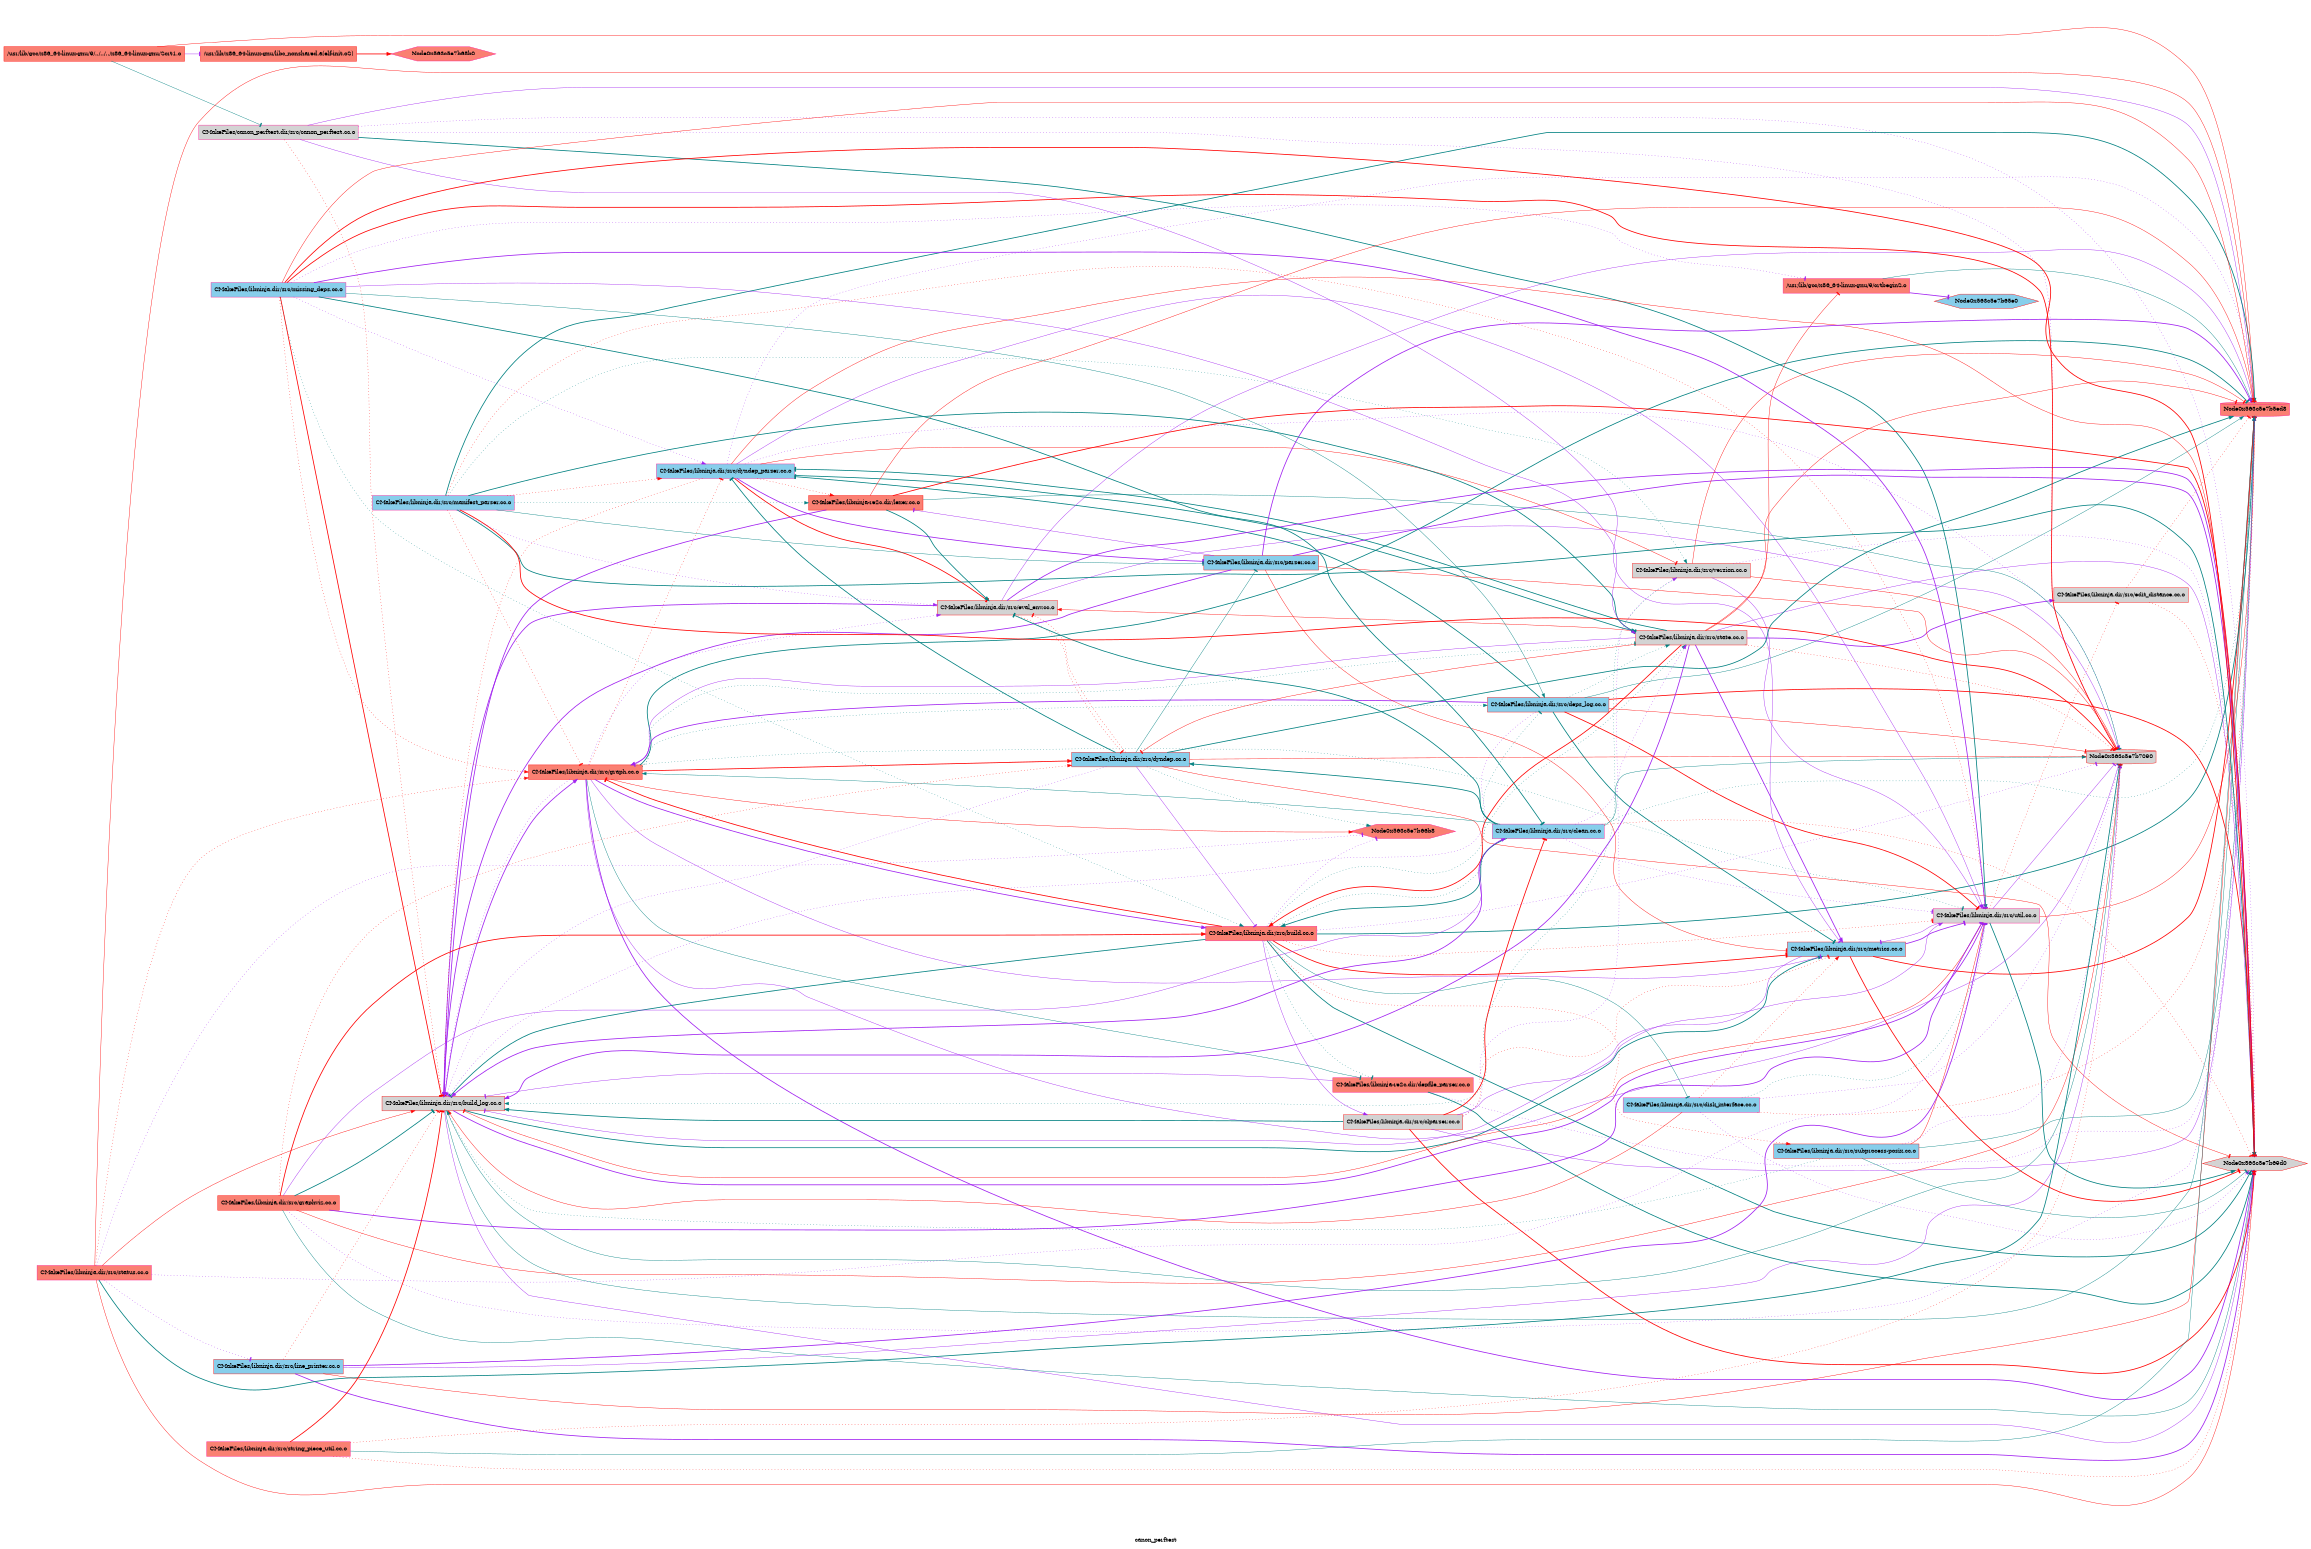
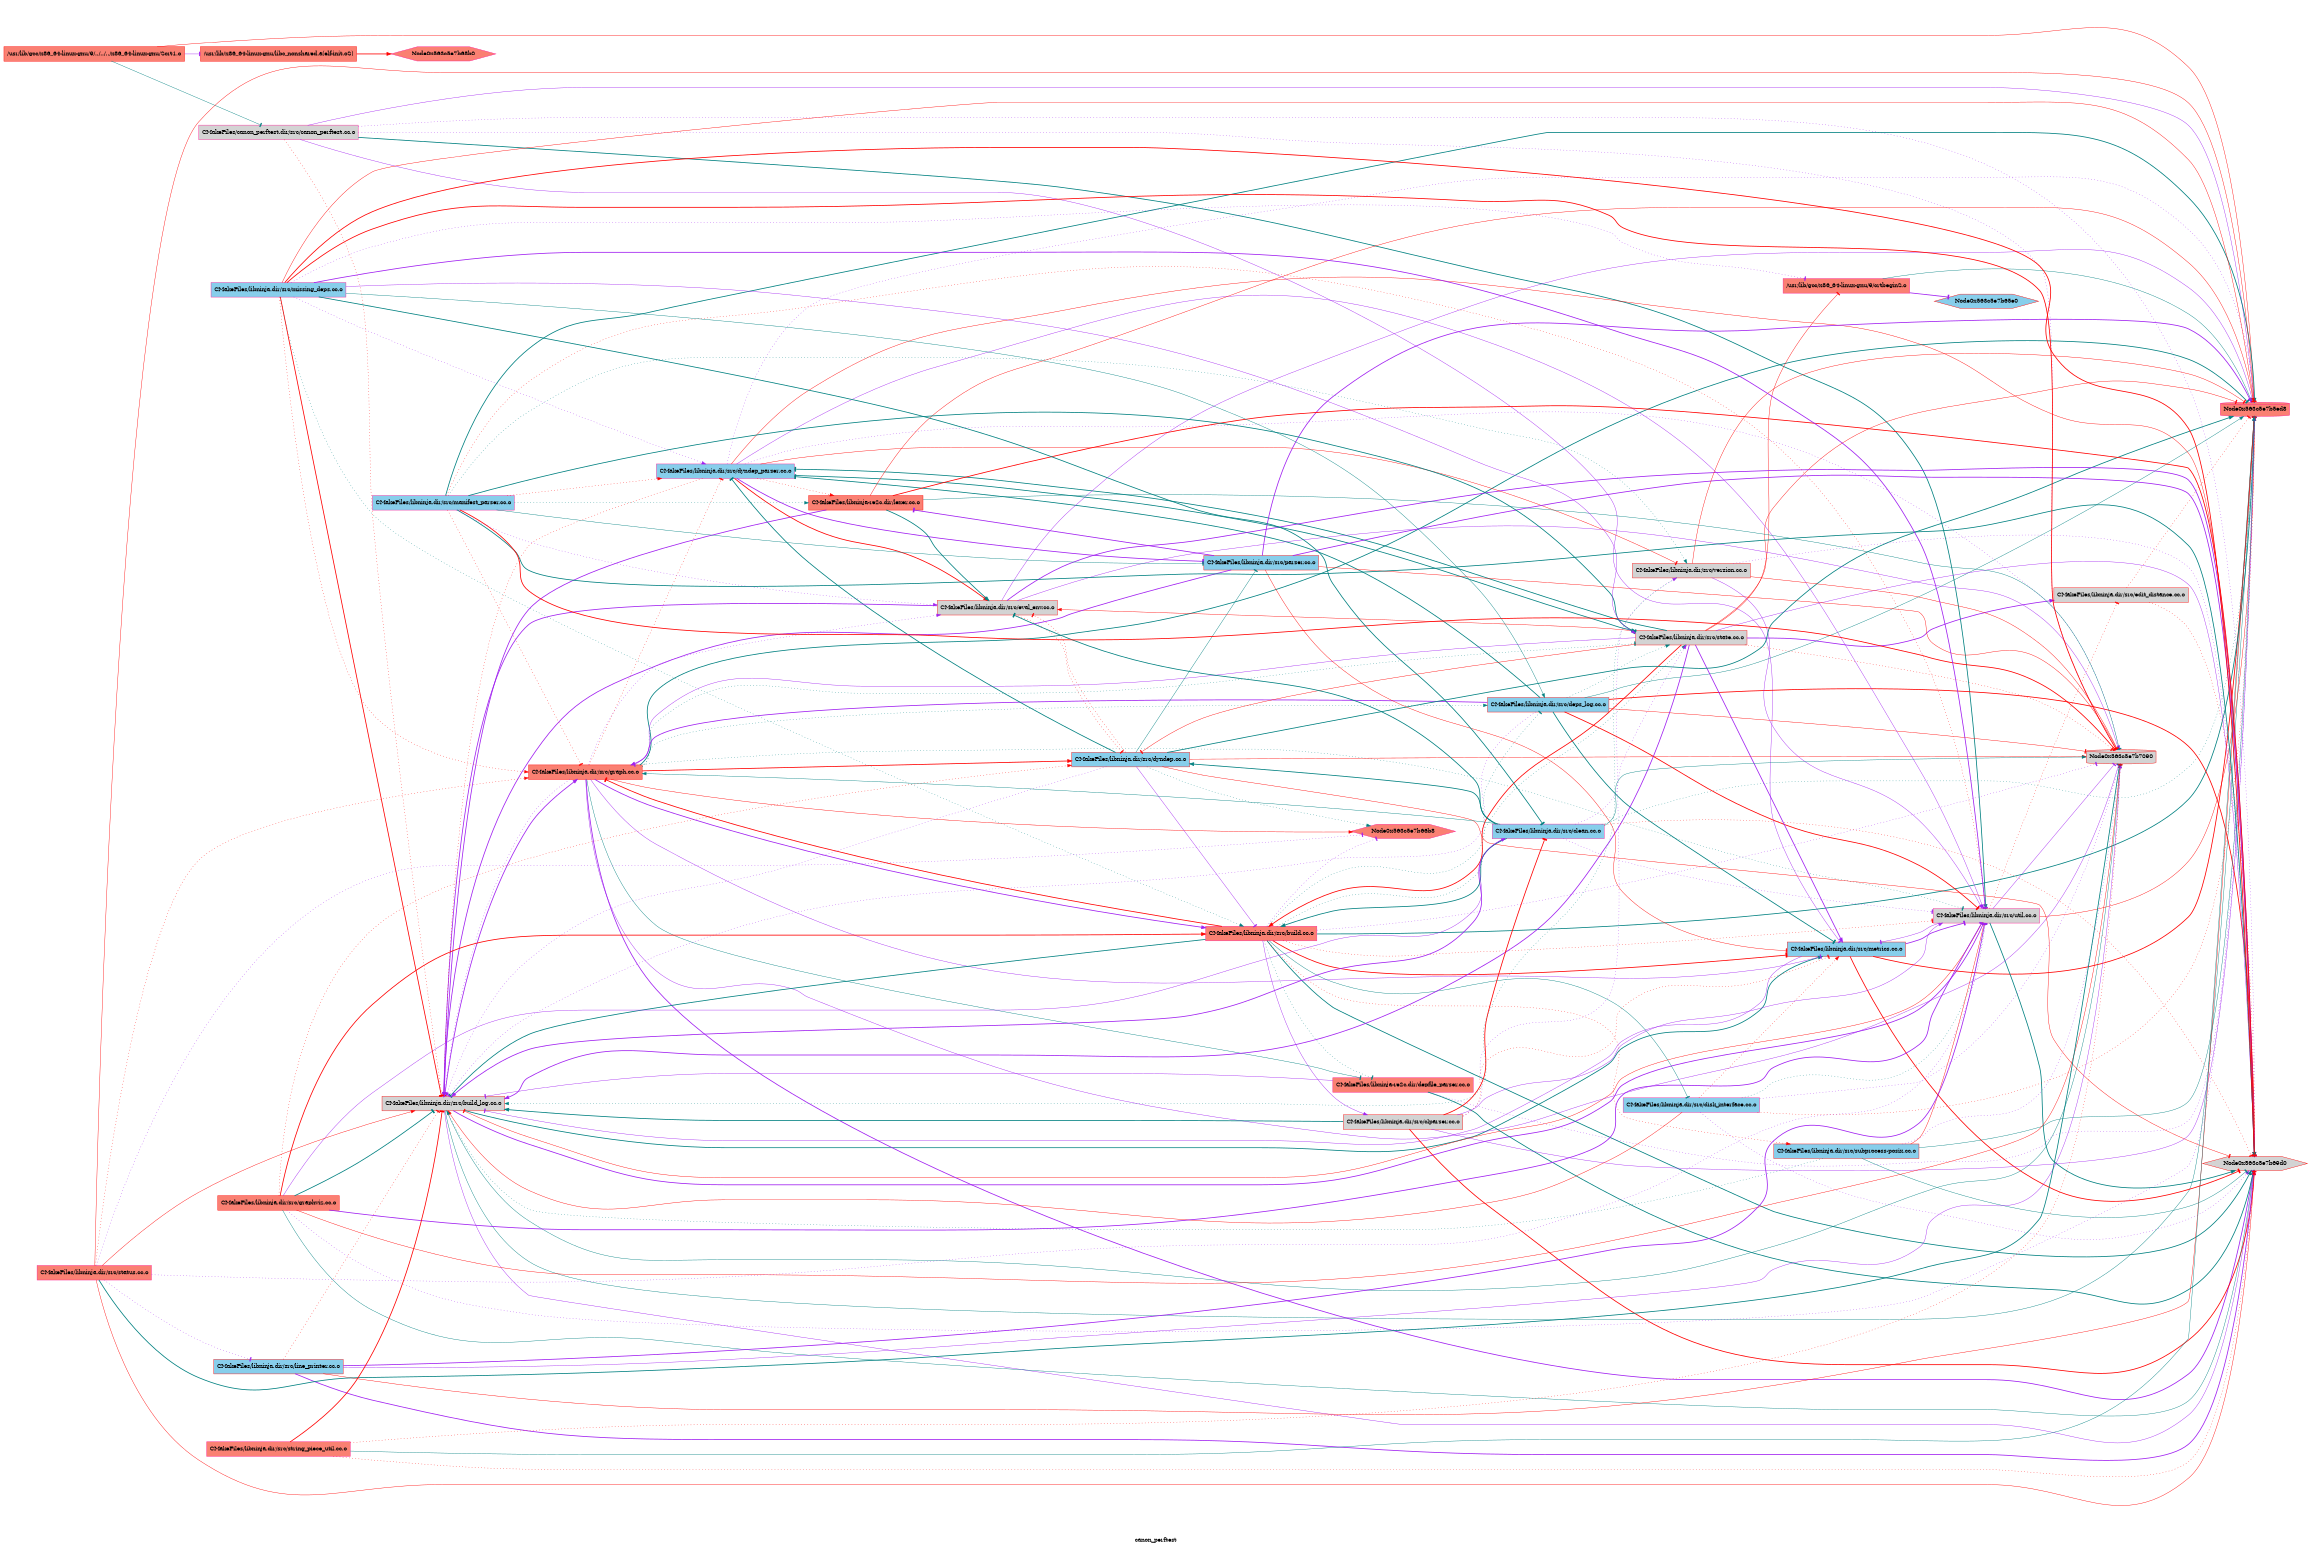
(1065, 533) -> (1065, 533)
(858, 543) -> (858, 543)
